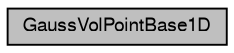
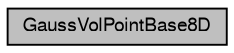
(117, 27) -> (117, 27)
